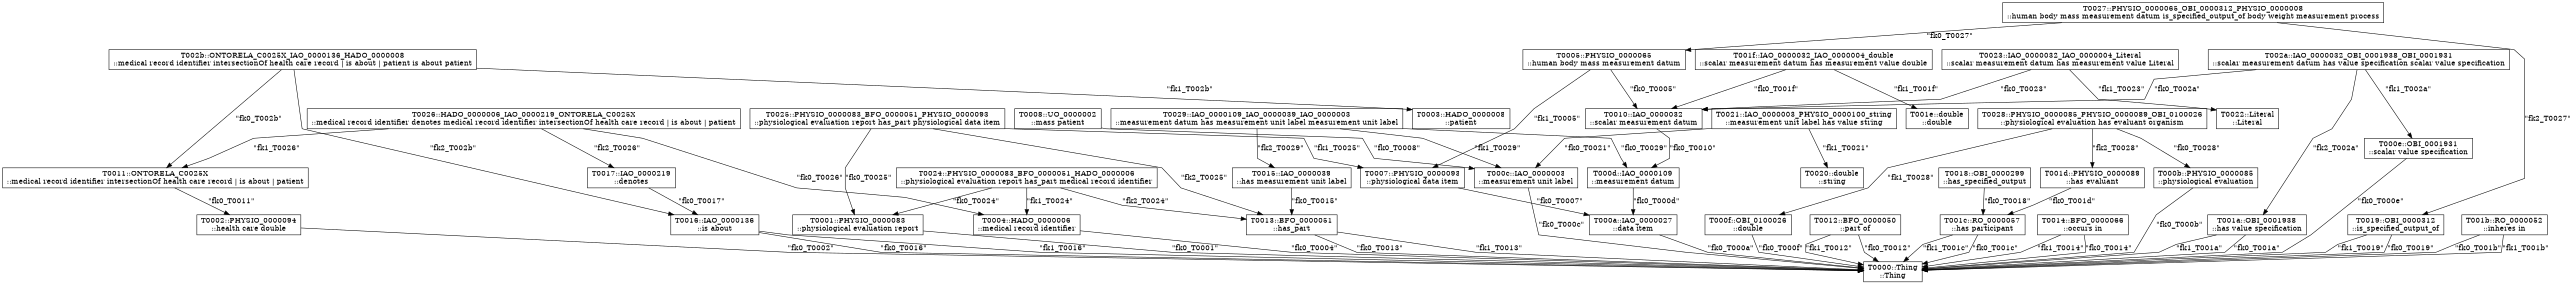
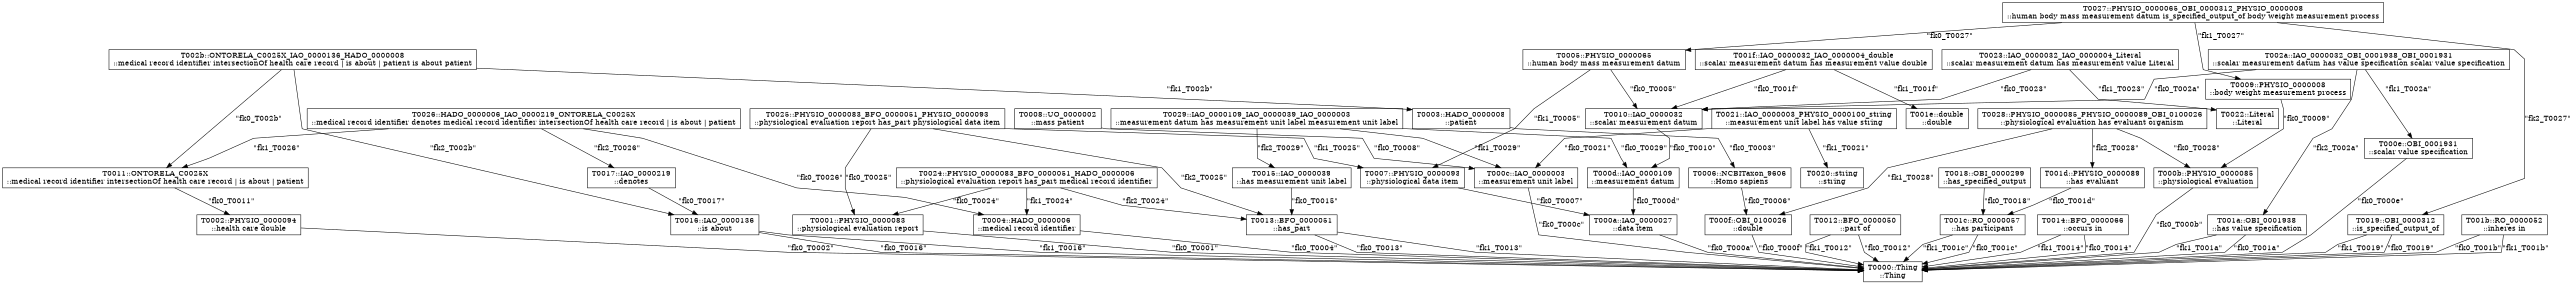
none -> (2278, 89)
none -> (1740, 178)
(1832, 178) -> (1832, 178)
